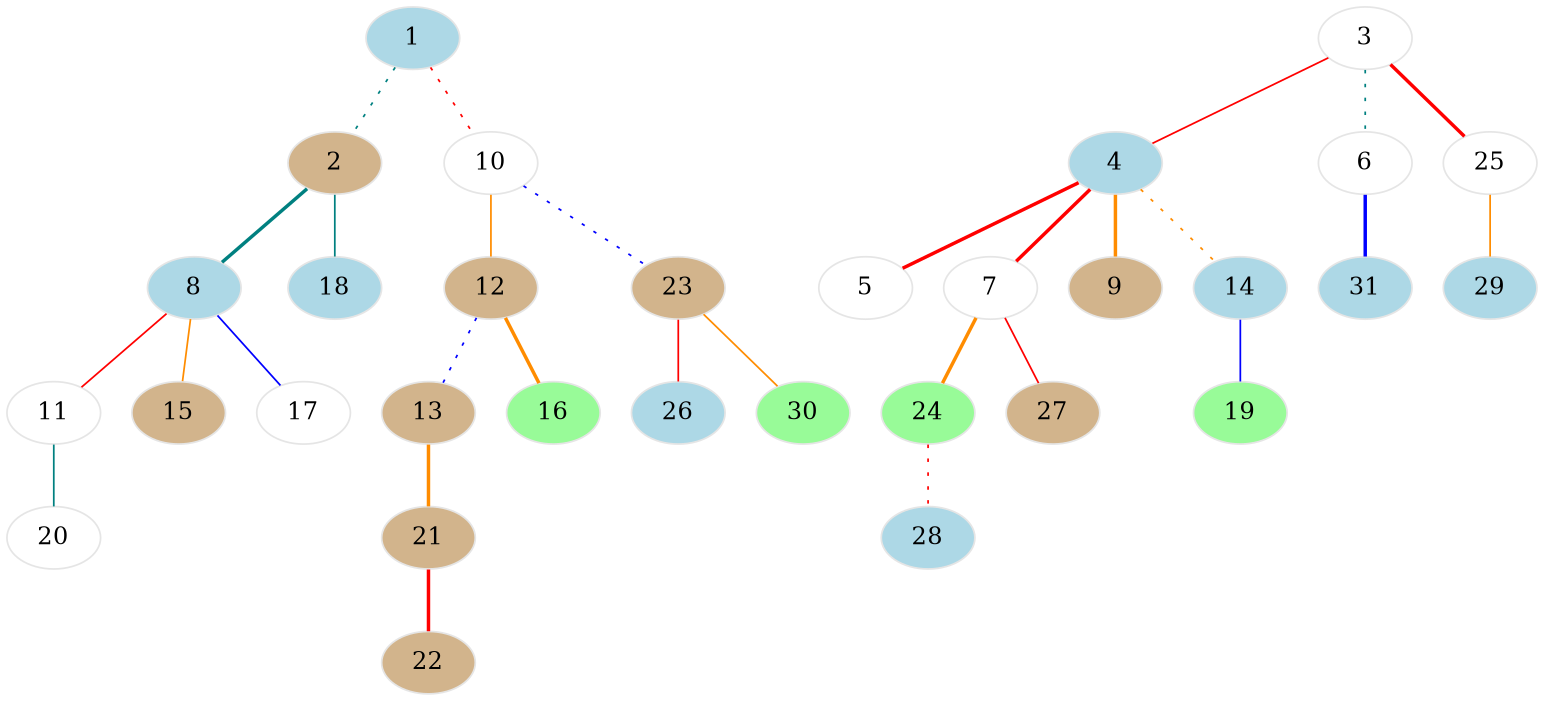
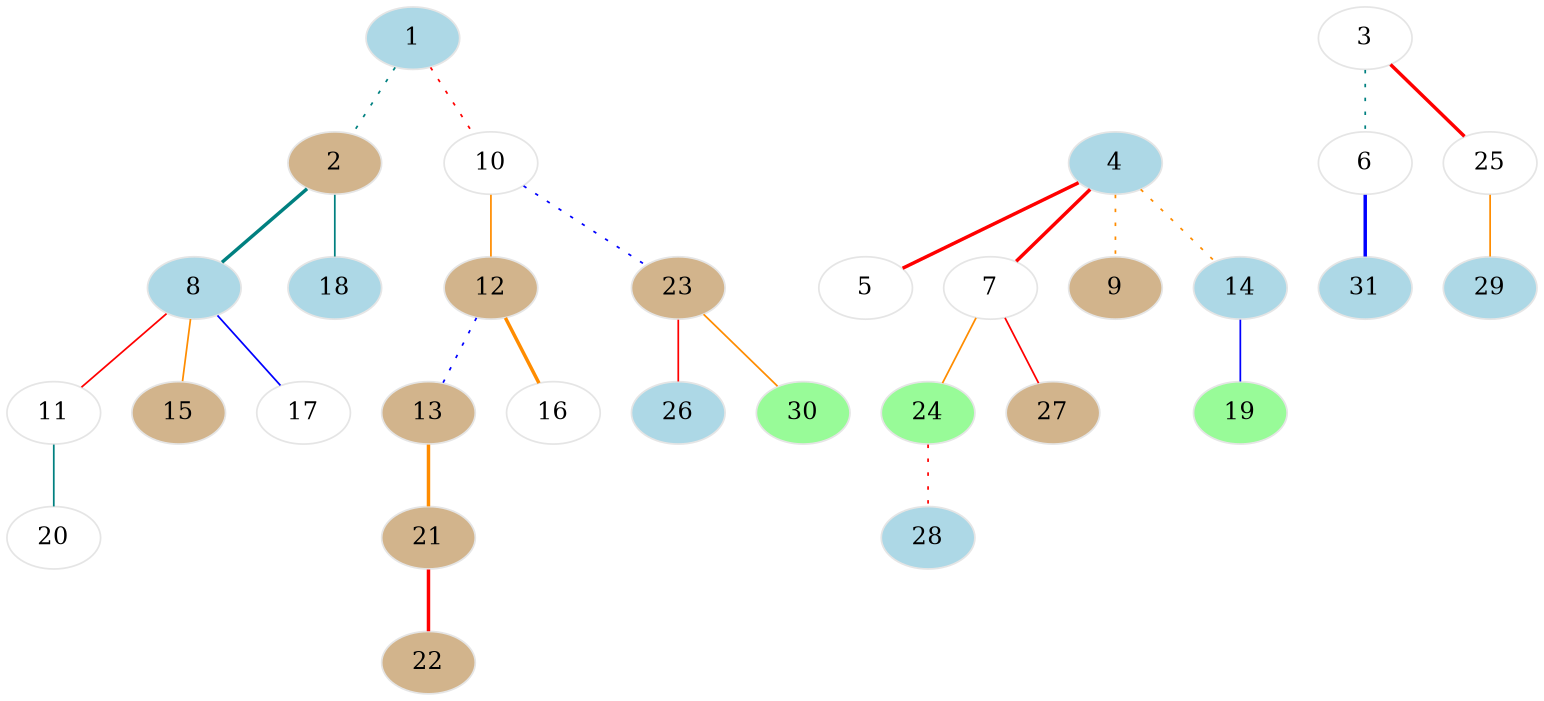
(1240, 101) -> none
(1115, 226) -> (1115, 226)
(959, 350) -> (959, 350)
(553, 413) -> (553, 413)
